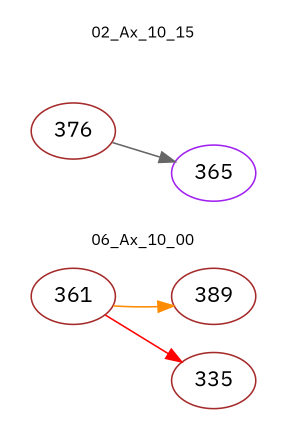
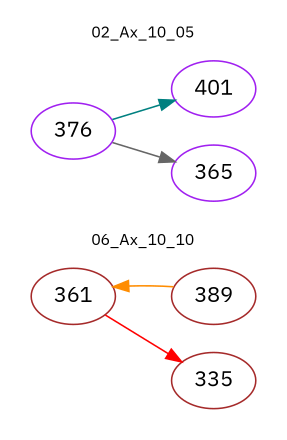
(143, 34) -> (143, 34)
none -> (214, 89)
(73, 131) -> (73, 131)
(143, 241) -> (143, 241)
(135, 307) -> (151, 286)
